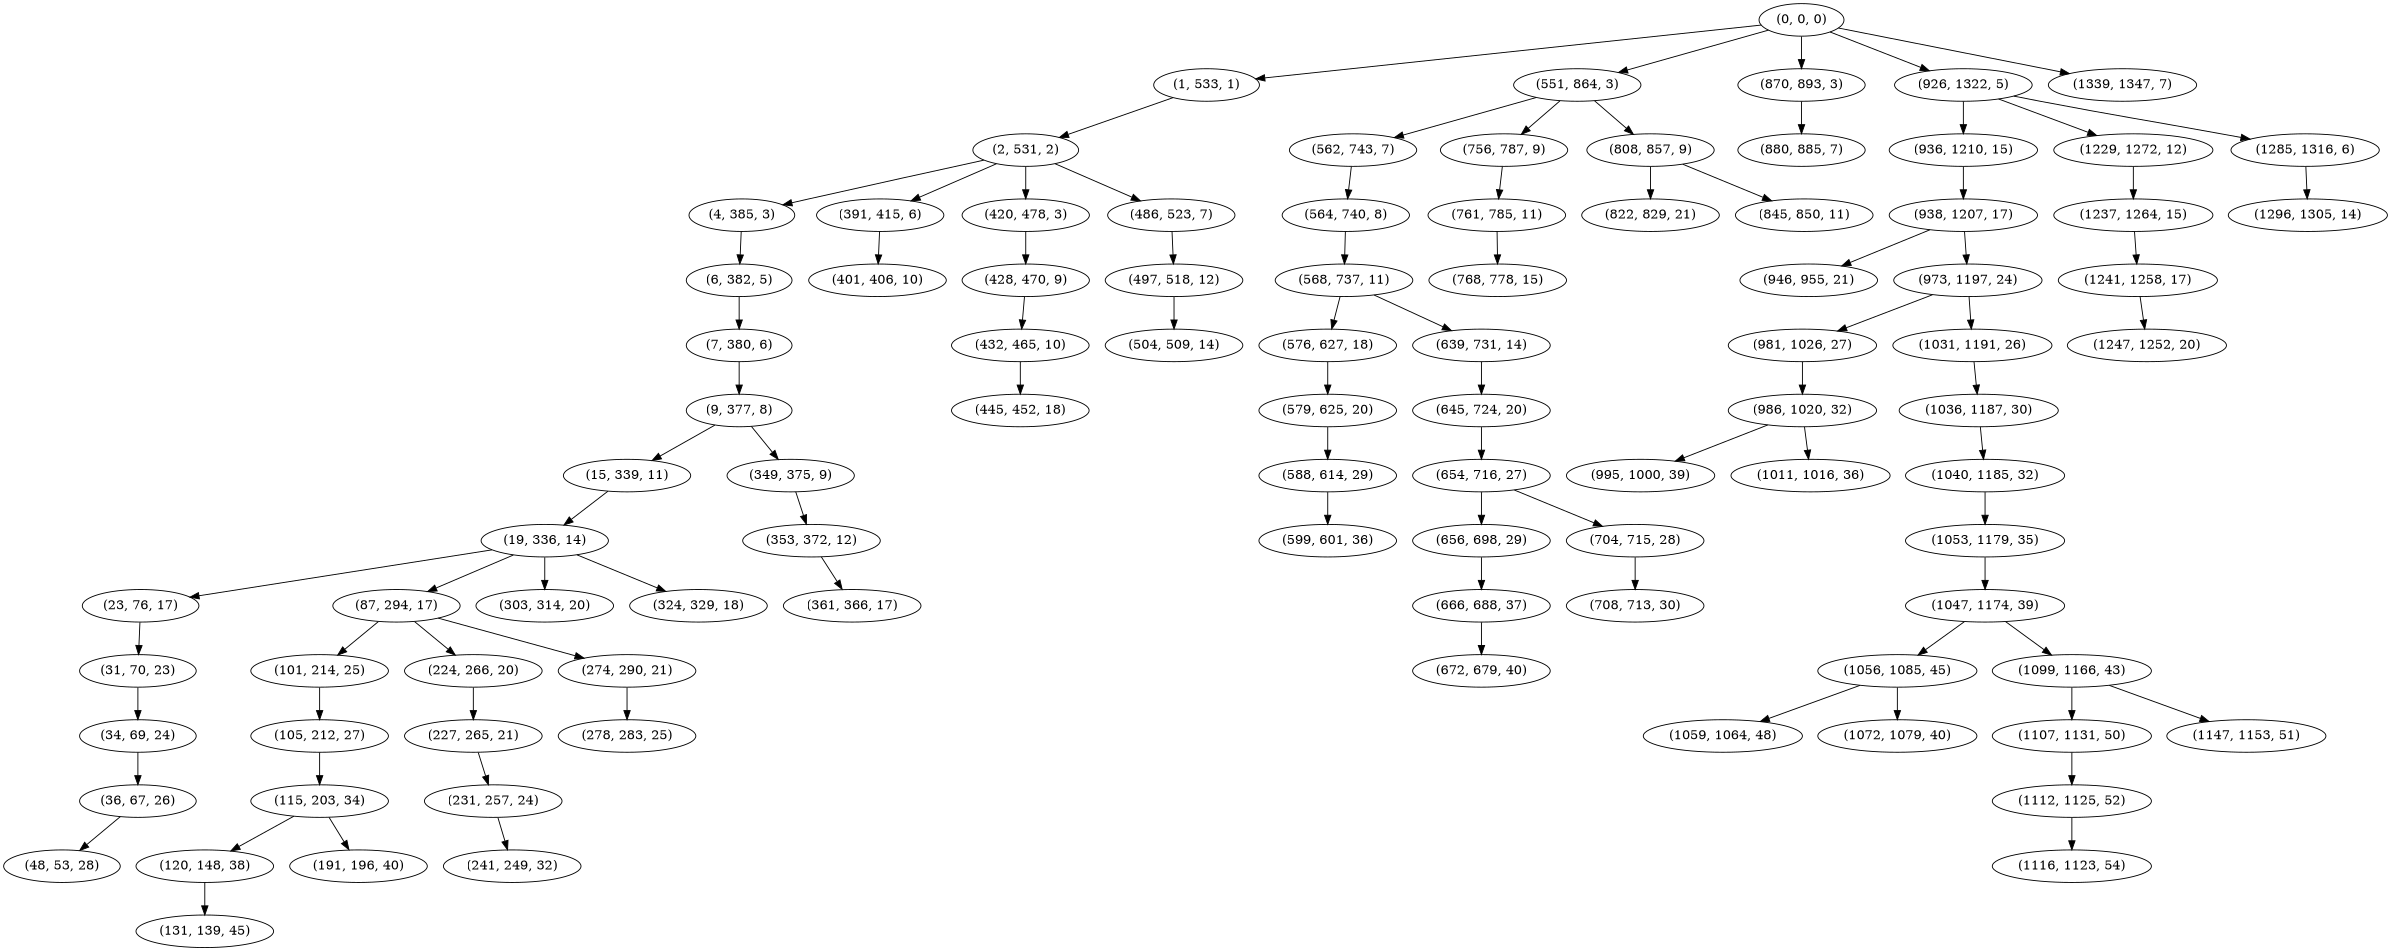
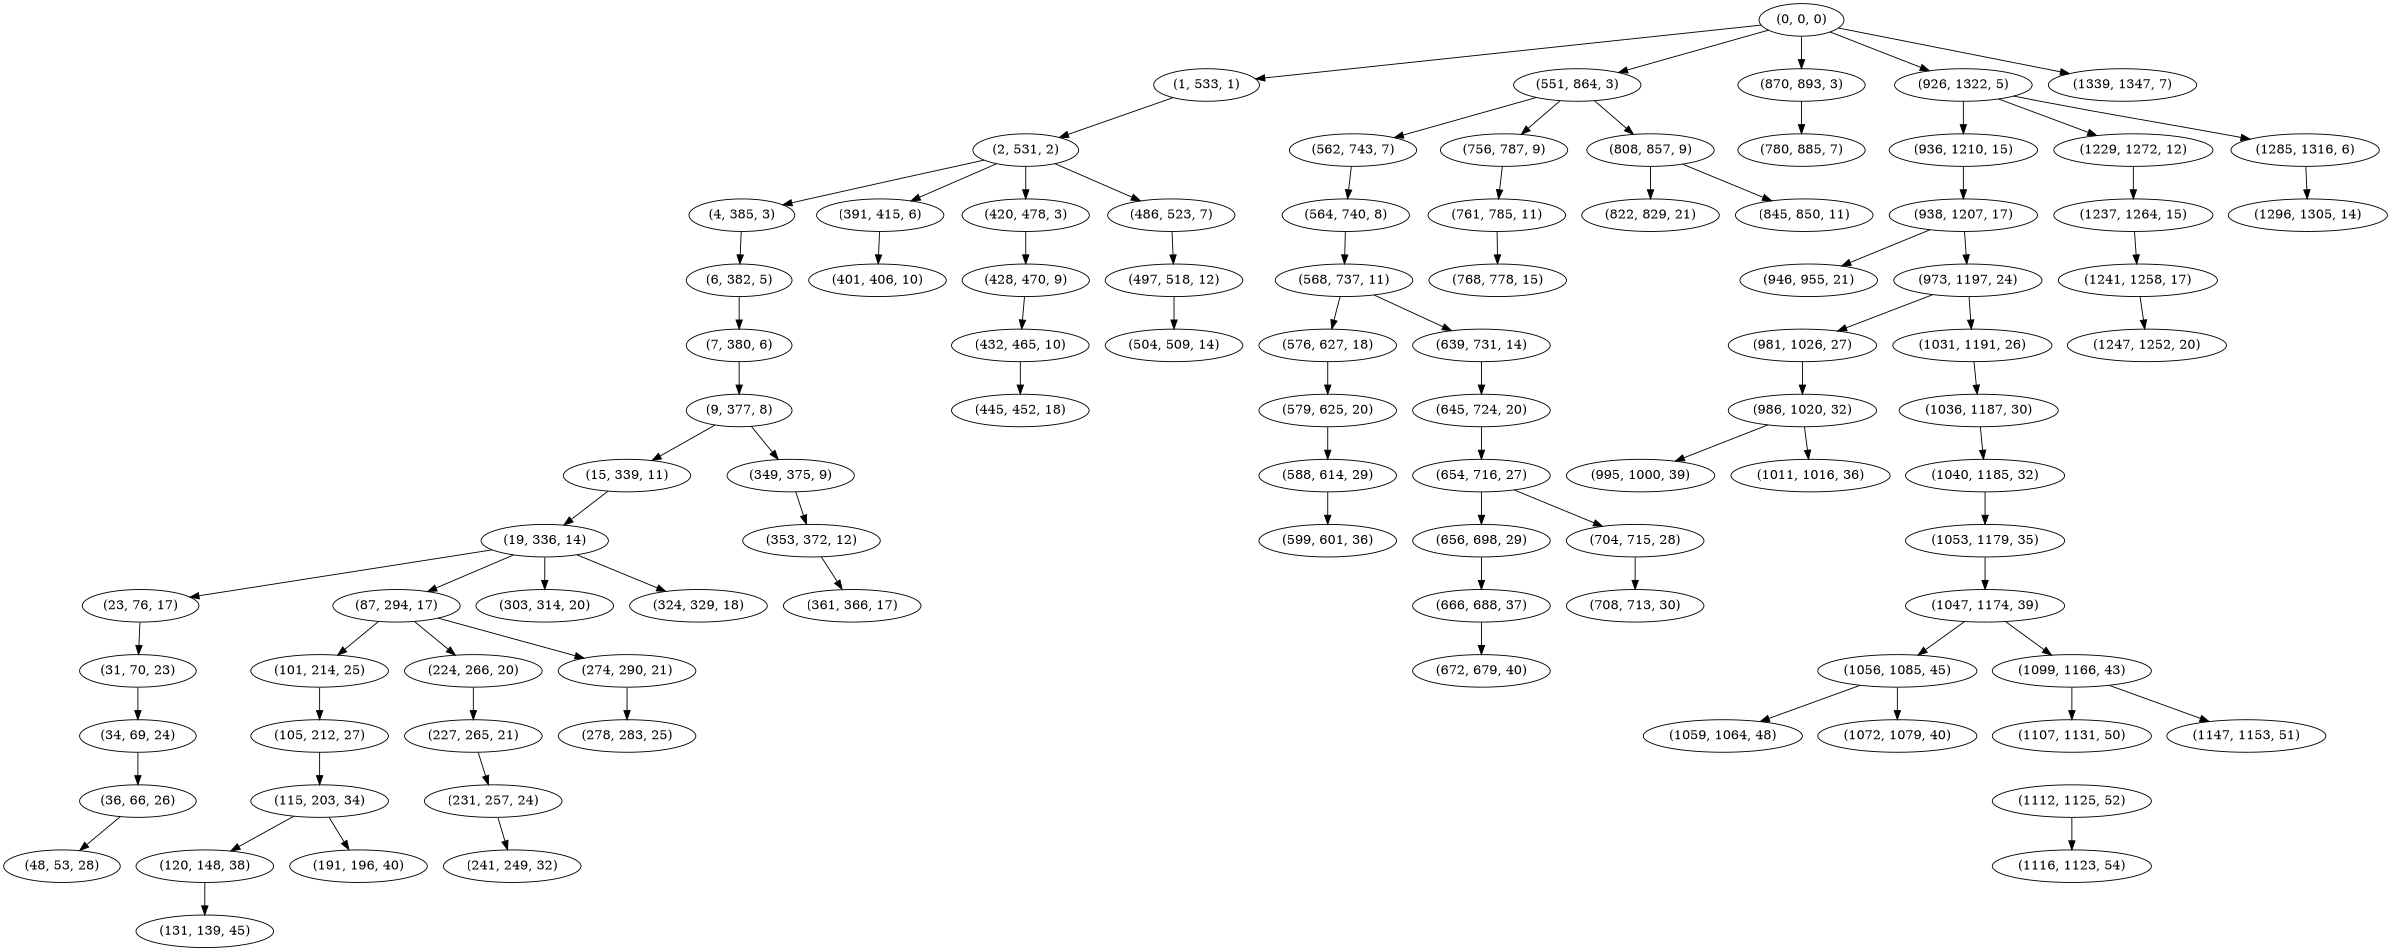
(1802, 150) -> (1802, 150)
(2072, 764) -> none
(138, 801) -> (138, 801)
